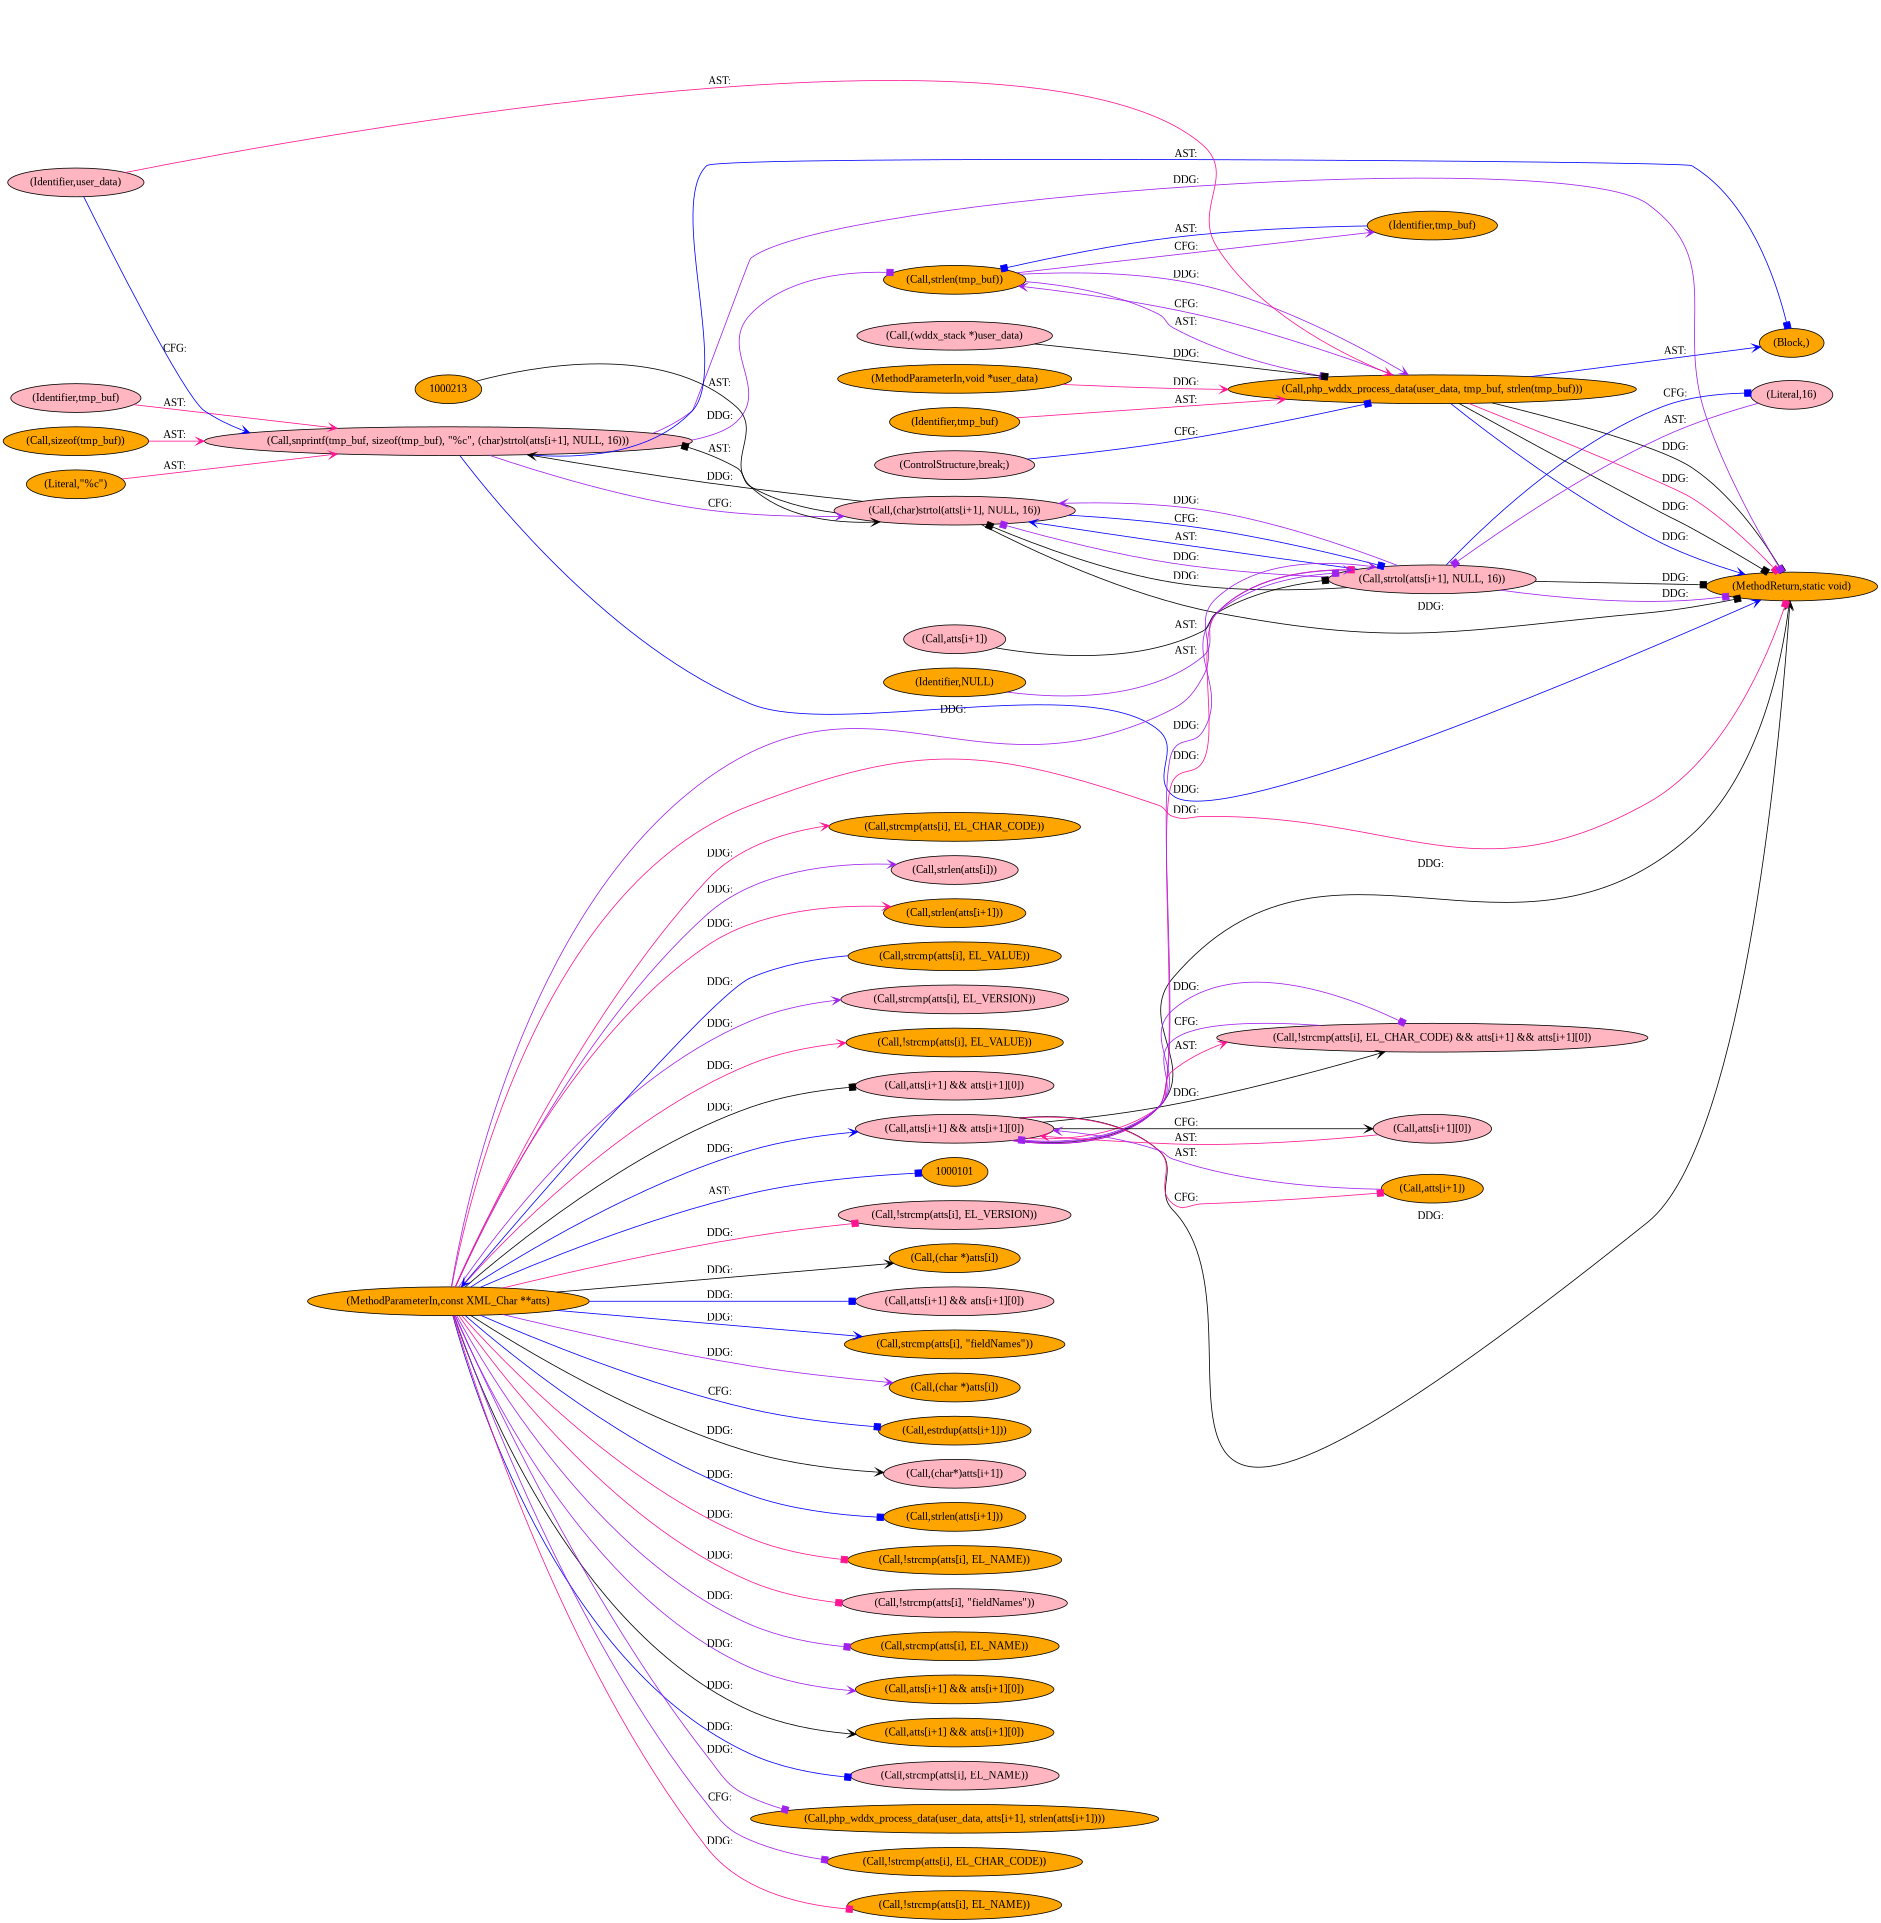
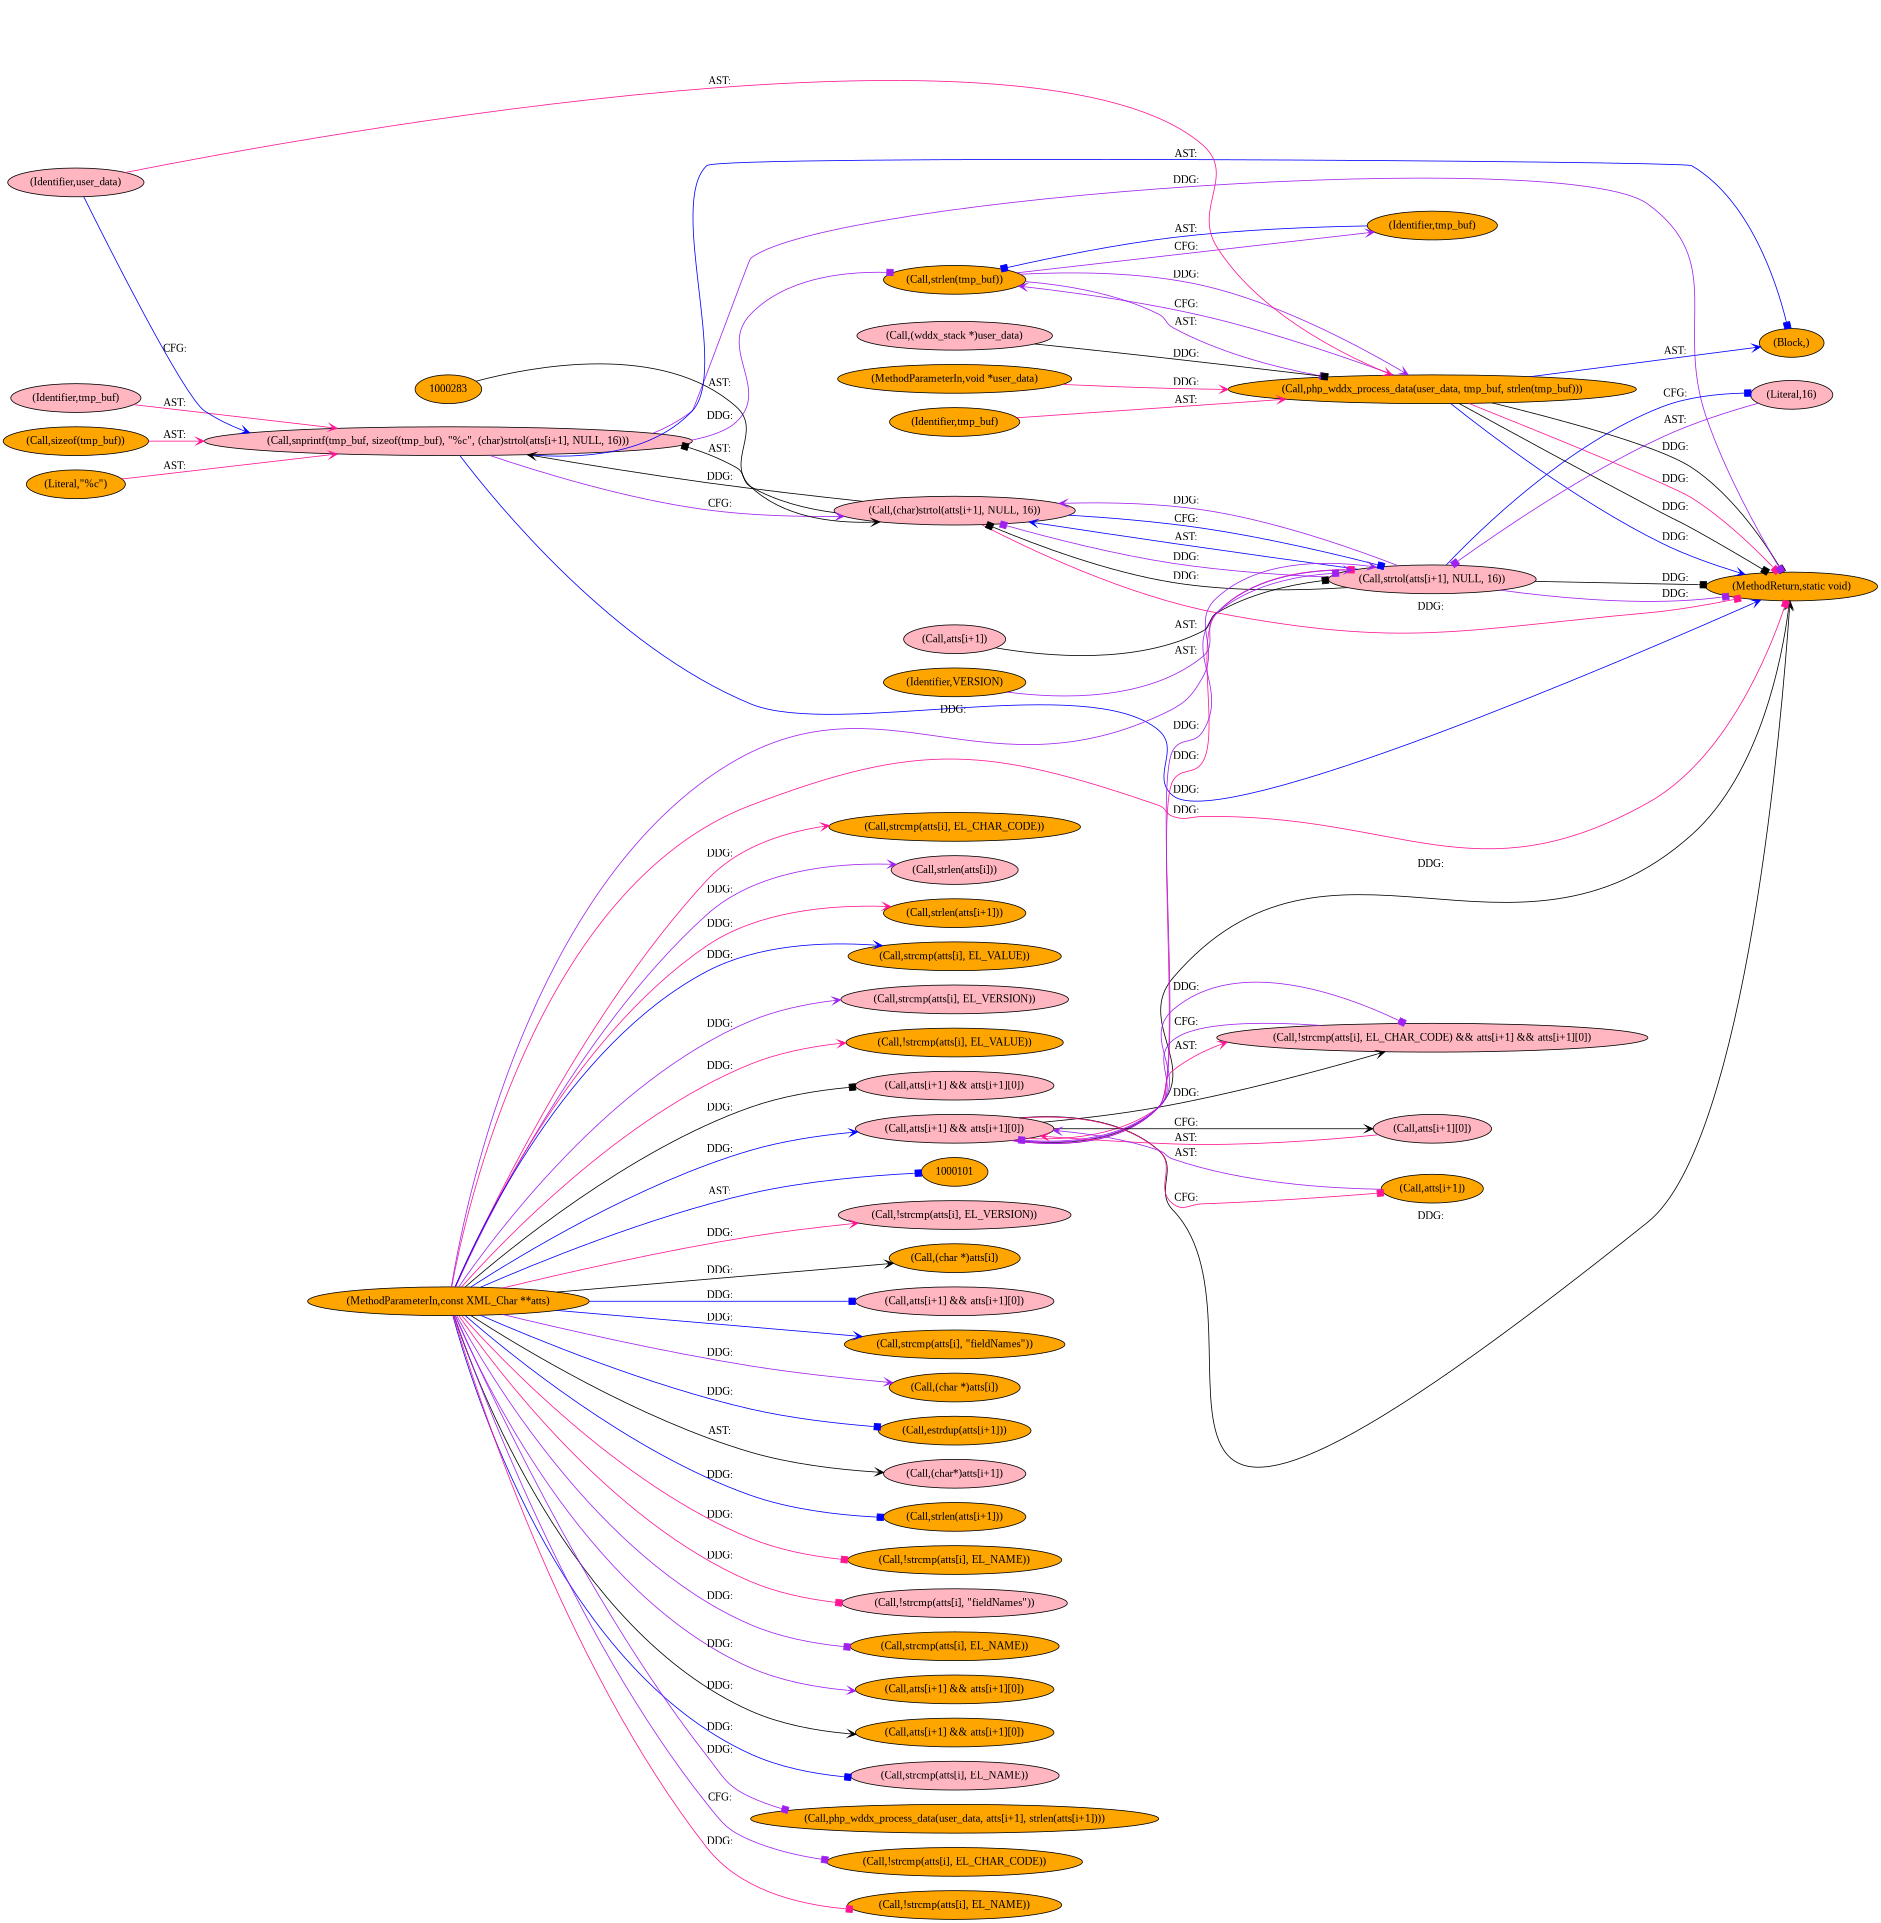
(448, 389) -> (448, 389)
(955, 465) -> none
(1349, 631) -> (1349, 631)
(955, 682) -> (955, 682)
(646, 1077) -> (612, 1044)
(675, 1250) -> (675, 1250)
(721, 1392) -> (721, 1392)
(721, 1431) -> (721, 1431)
